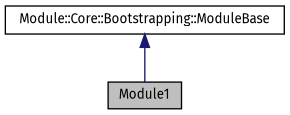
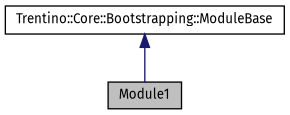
(145, 20) -> (145, 20)
